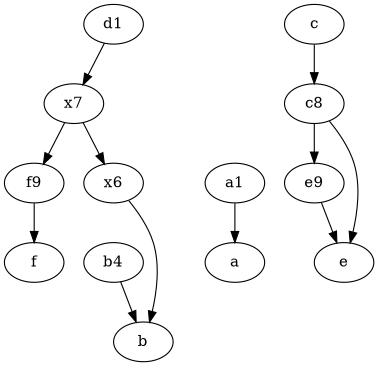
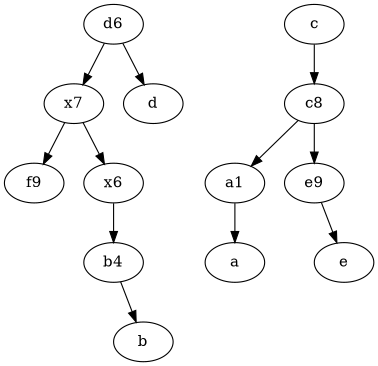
(114, 24) -> (114, 24)
none -> (153, 104)
(356, 173) -> (279, 139)
(156, 253) -> (114, 217)
(34, 262) -> none
